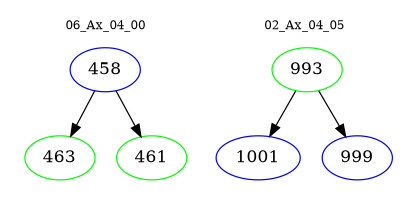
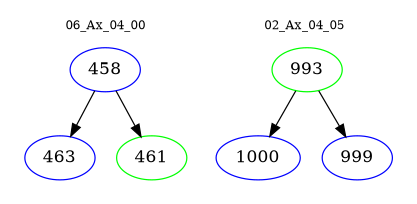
(60, 158) -> (60, 158)
(258, 158) -> (258, 158)
